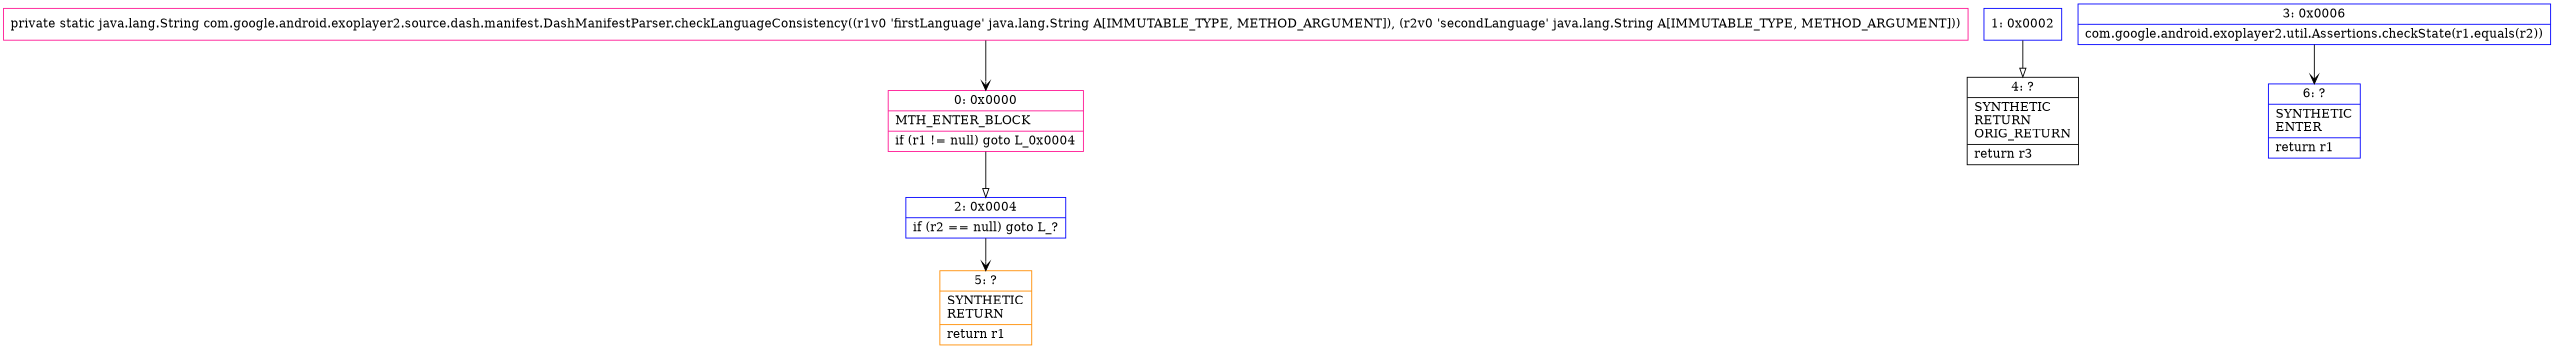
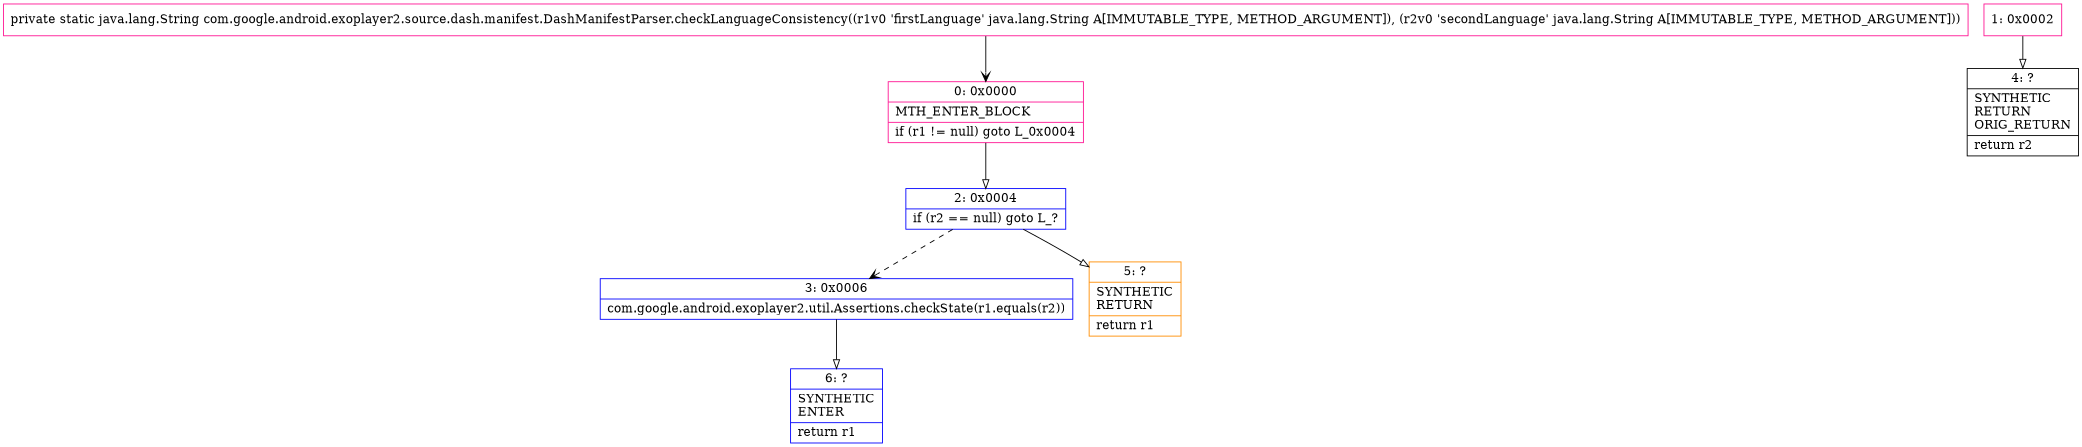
(2023, 24) -> (2023, 20)
(2314, 60) -> (837, 339)
(2004, 154) -> (2004, 145)
(986, 250) -> (1053, 245)
none -> (915, 252)
